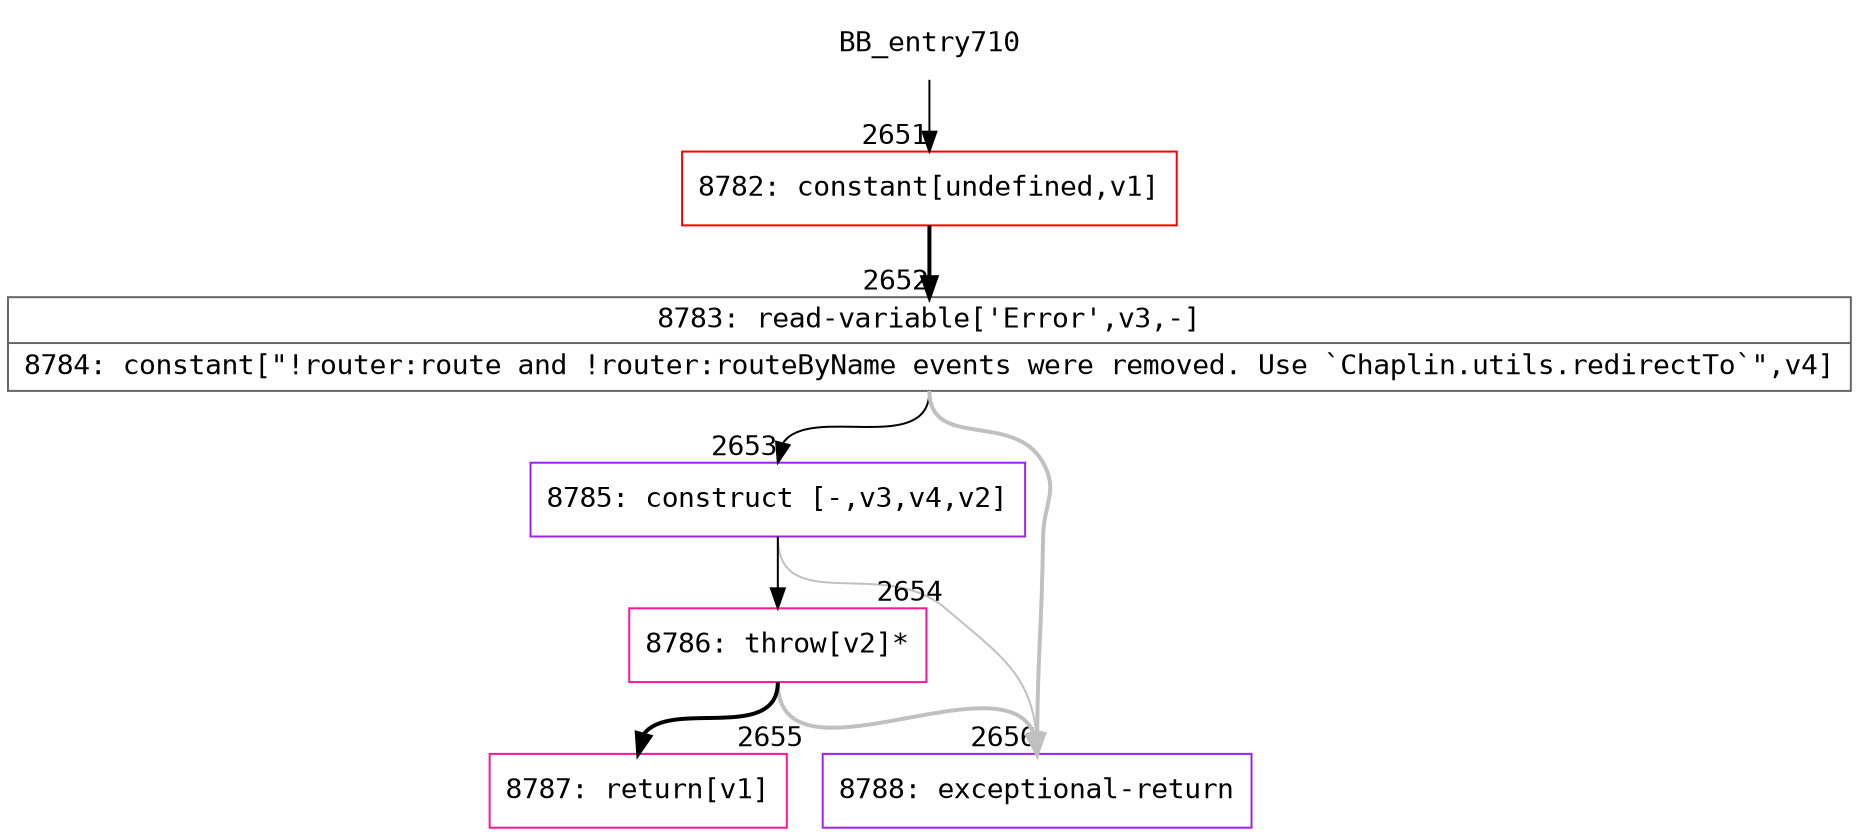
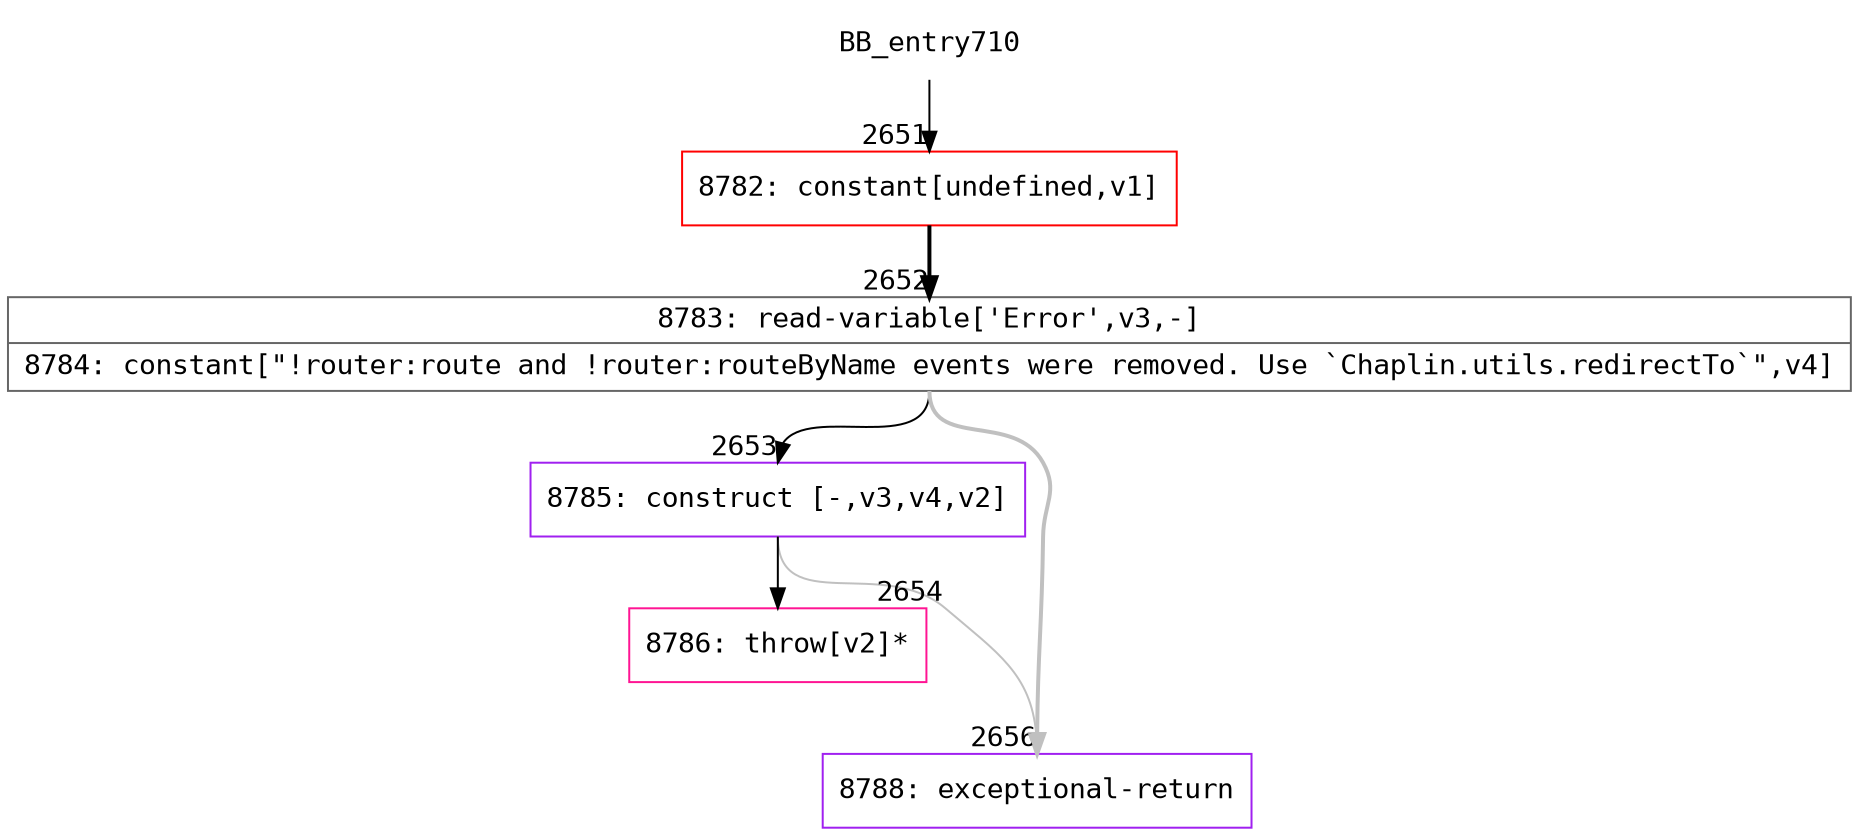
(898, 720) -> none
(638, 791) -> none
